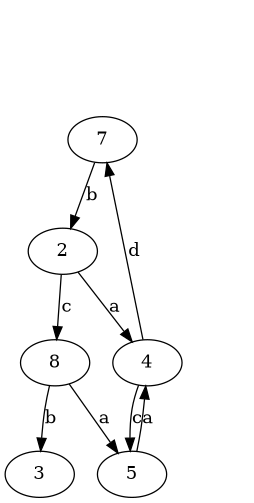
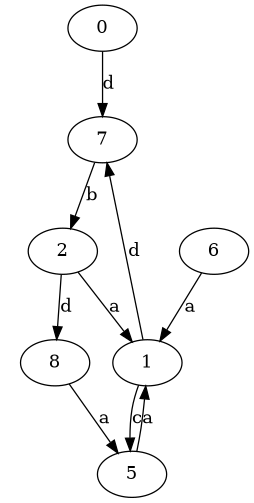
none -> (103, 28)
none -> (214, 251)
(67, 307) -> (67, 307)
(147, 363) -> (147, 363)
(40, 474) -> none
